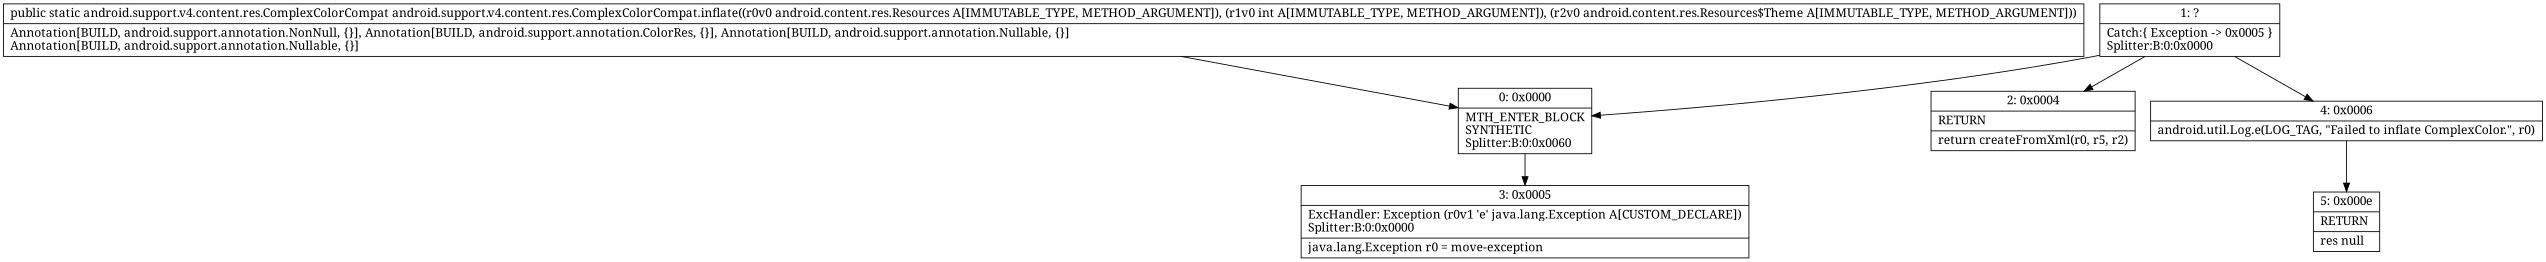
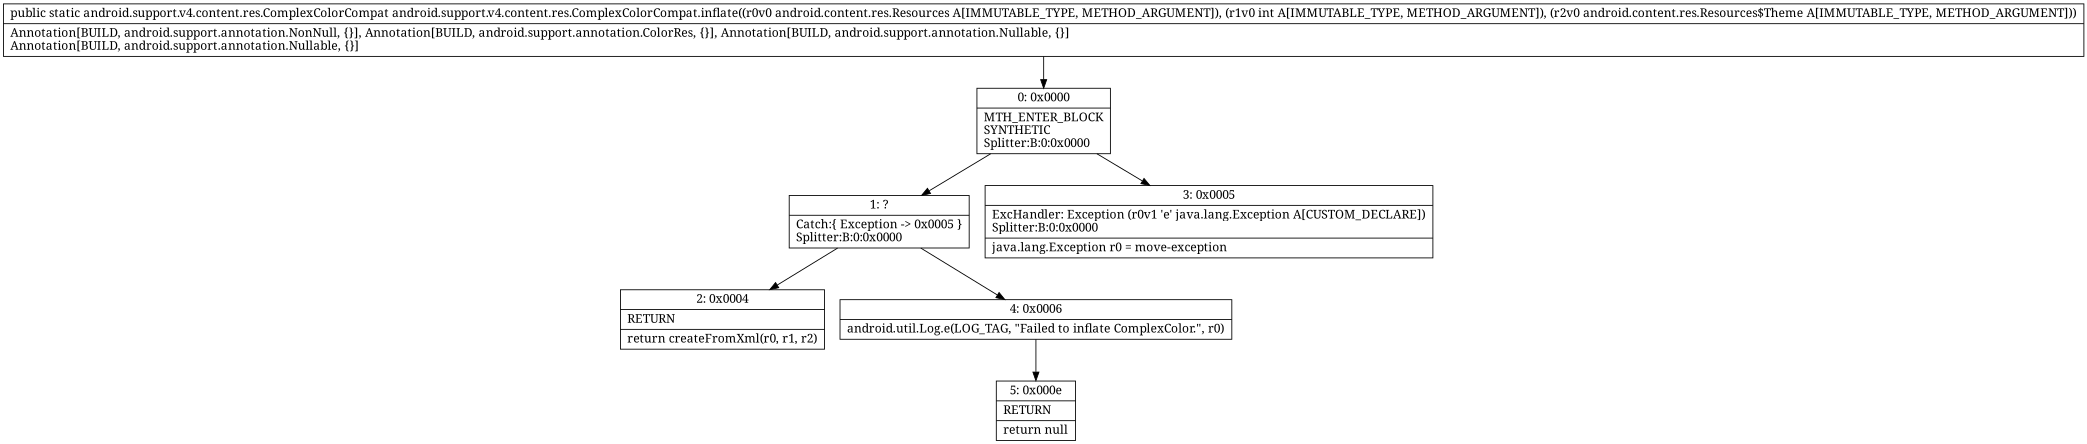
(1851, 92) -> (960, 172)
(2033, 140) -> (722, 339)
(1519, 143) -> (1037, 143)
(2343, 241) -> (1036, 430)
